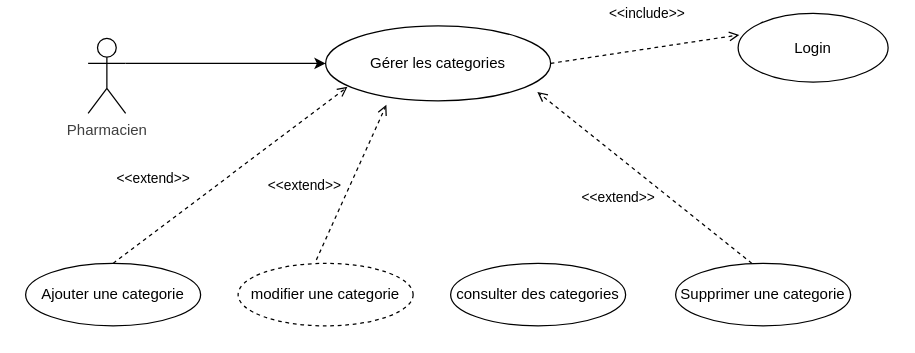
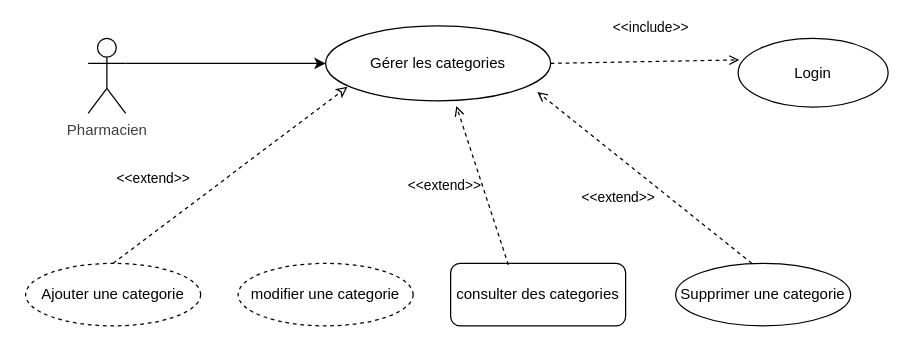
(813, 48) -> (813, 73)
(342, 91) -> (339, 93)
(351, 184) -> none
none -> (483, 186)
(113, 294) -> (113, 294)
(538, 294) -> (538, 294)
